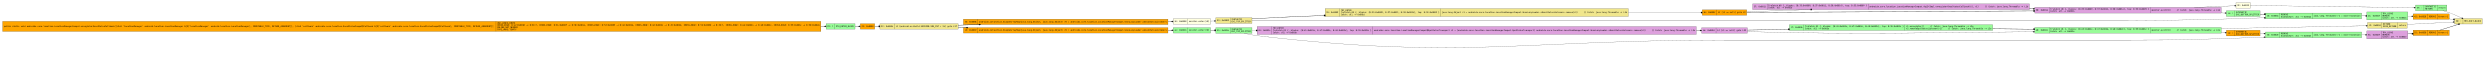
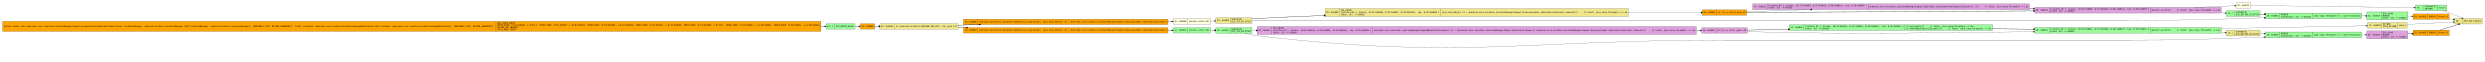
(2243, 33) -> (2243, 33)
